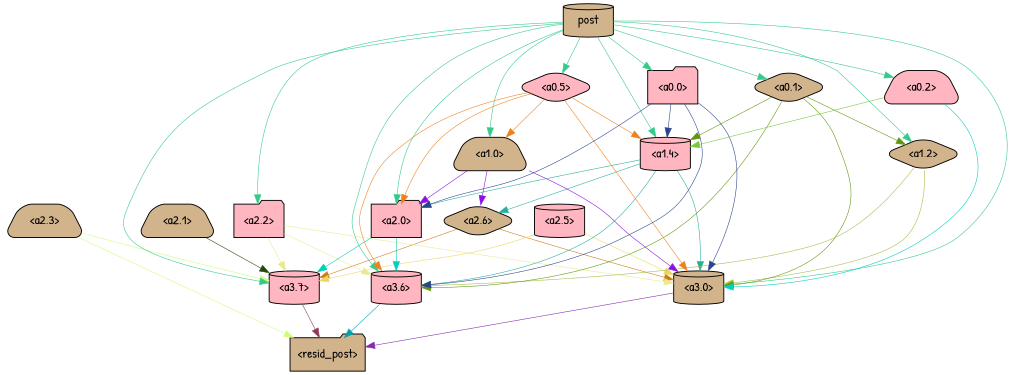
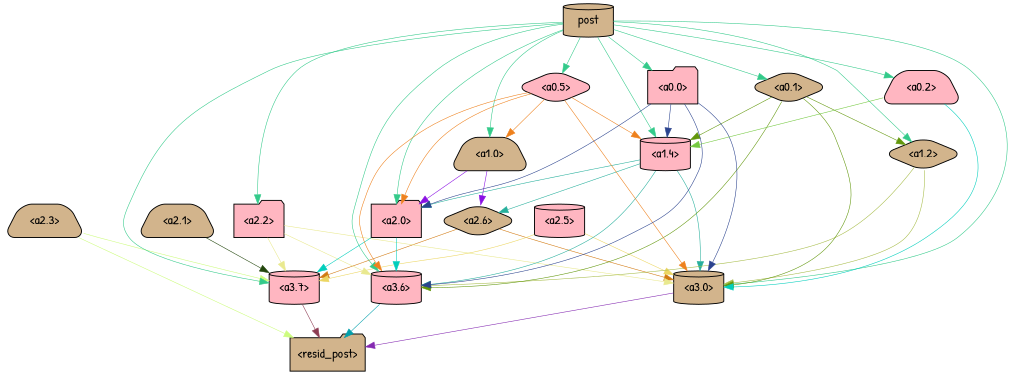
(604, 212) -> none
